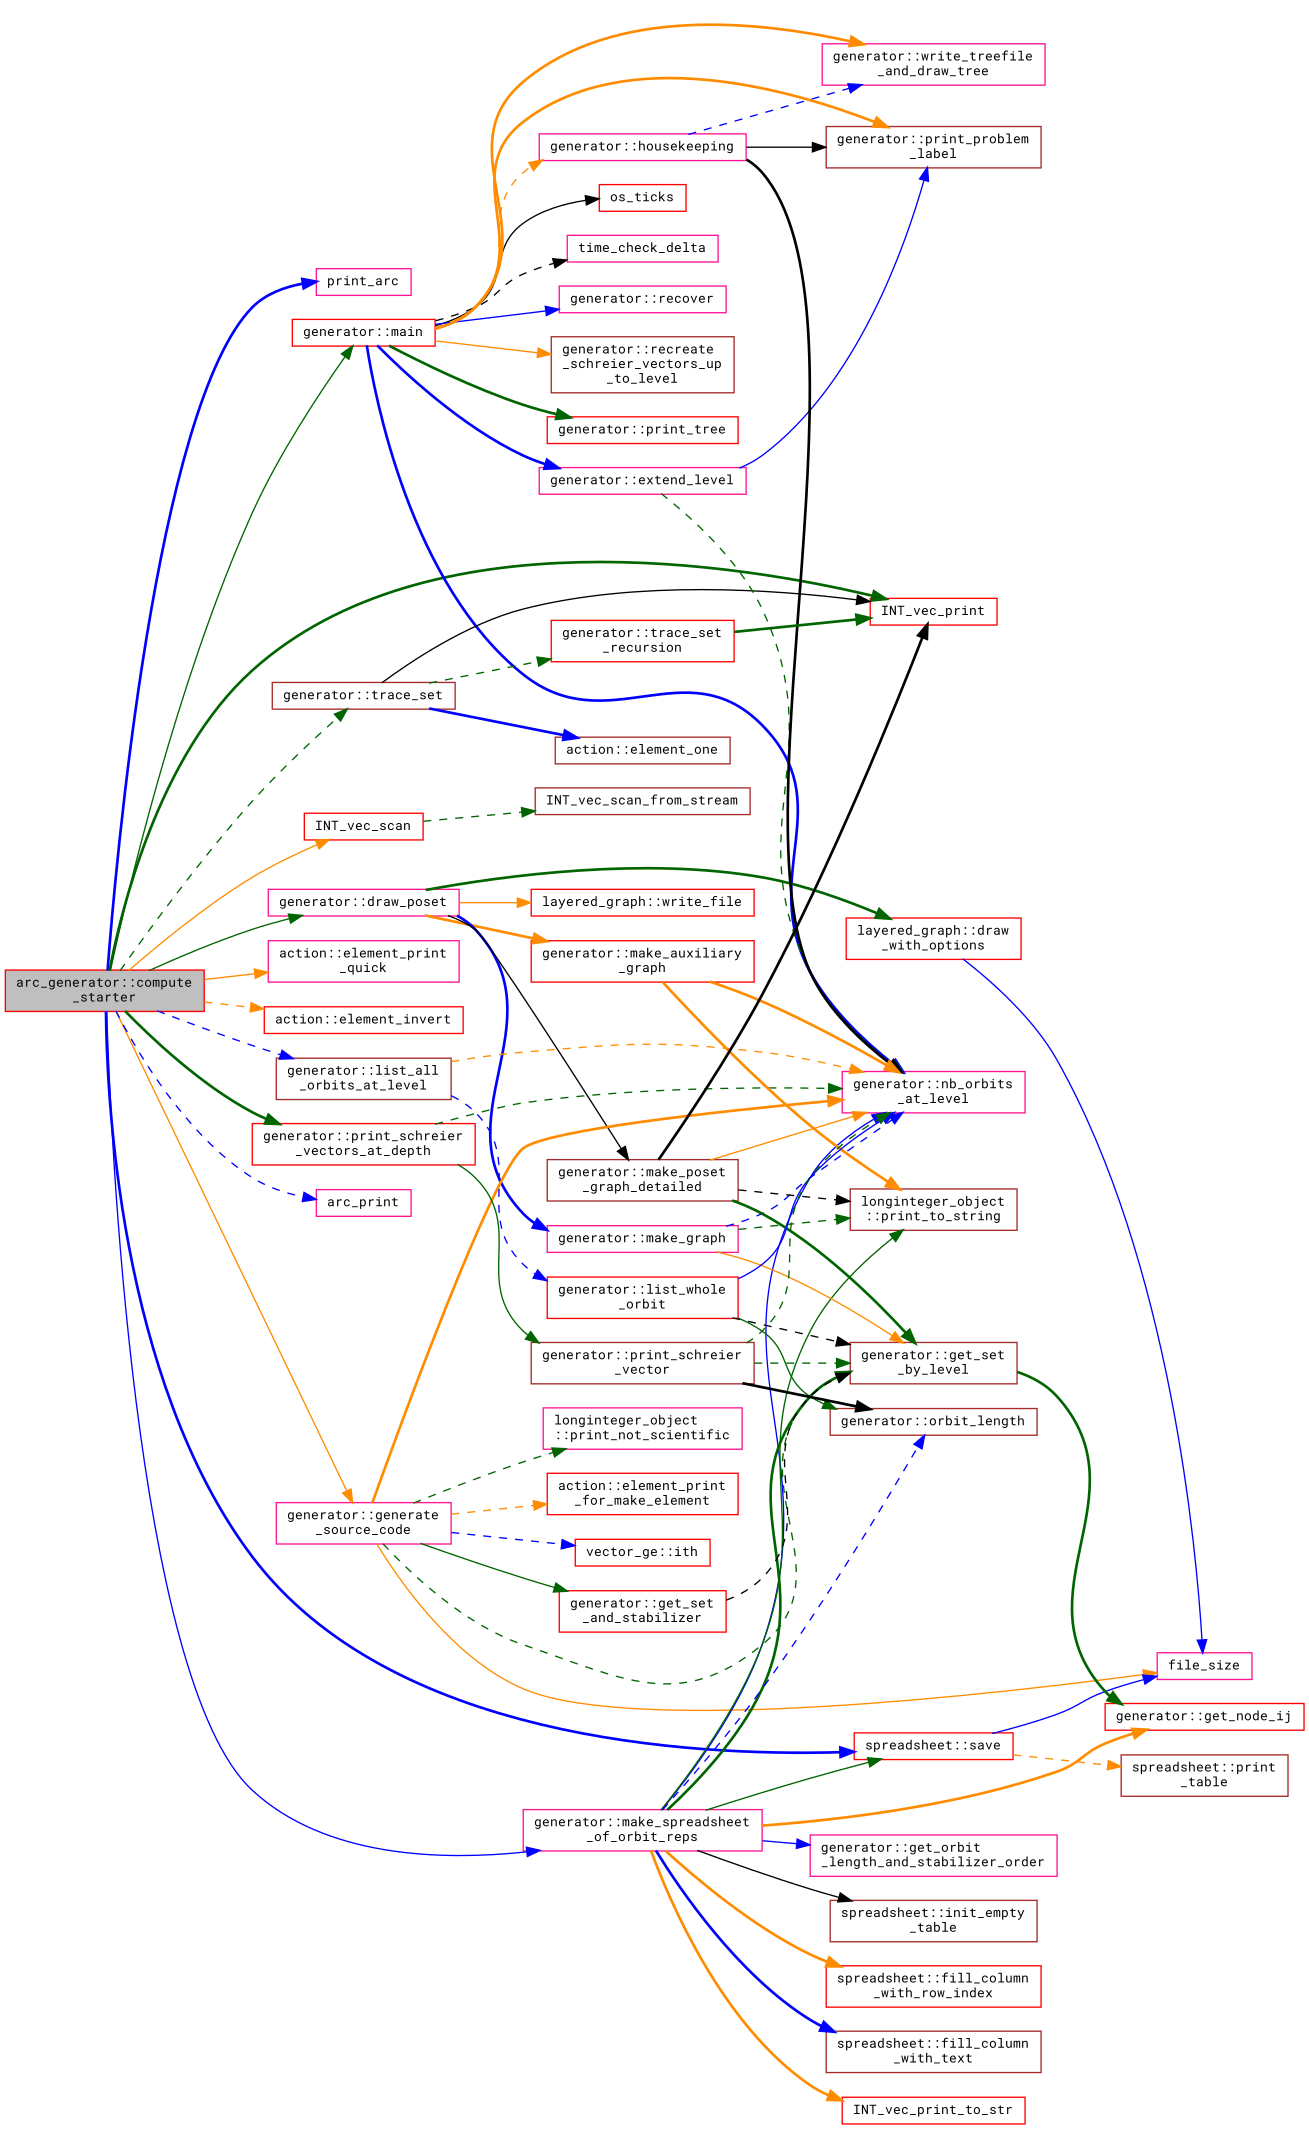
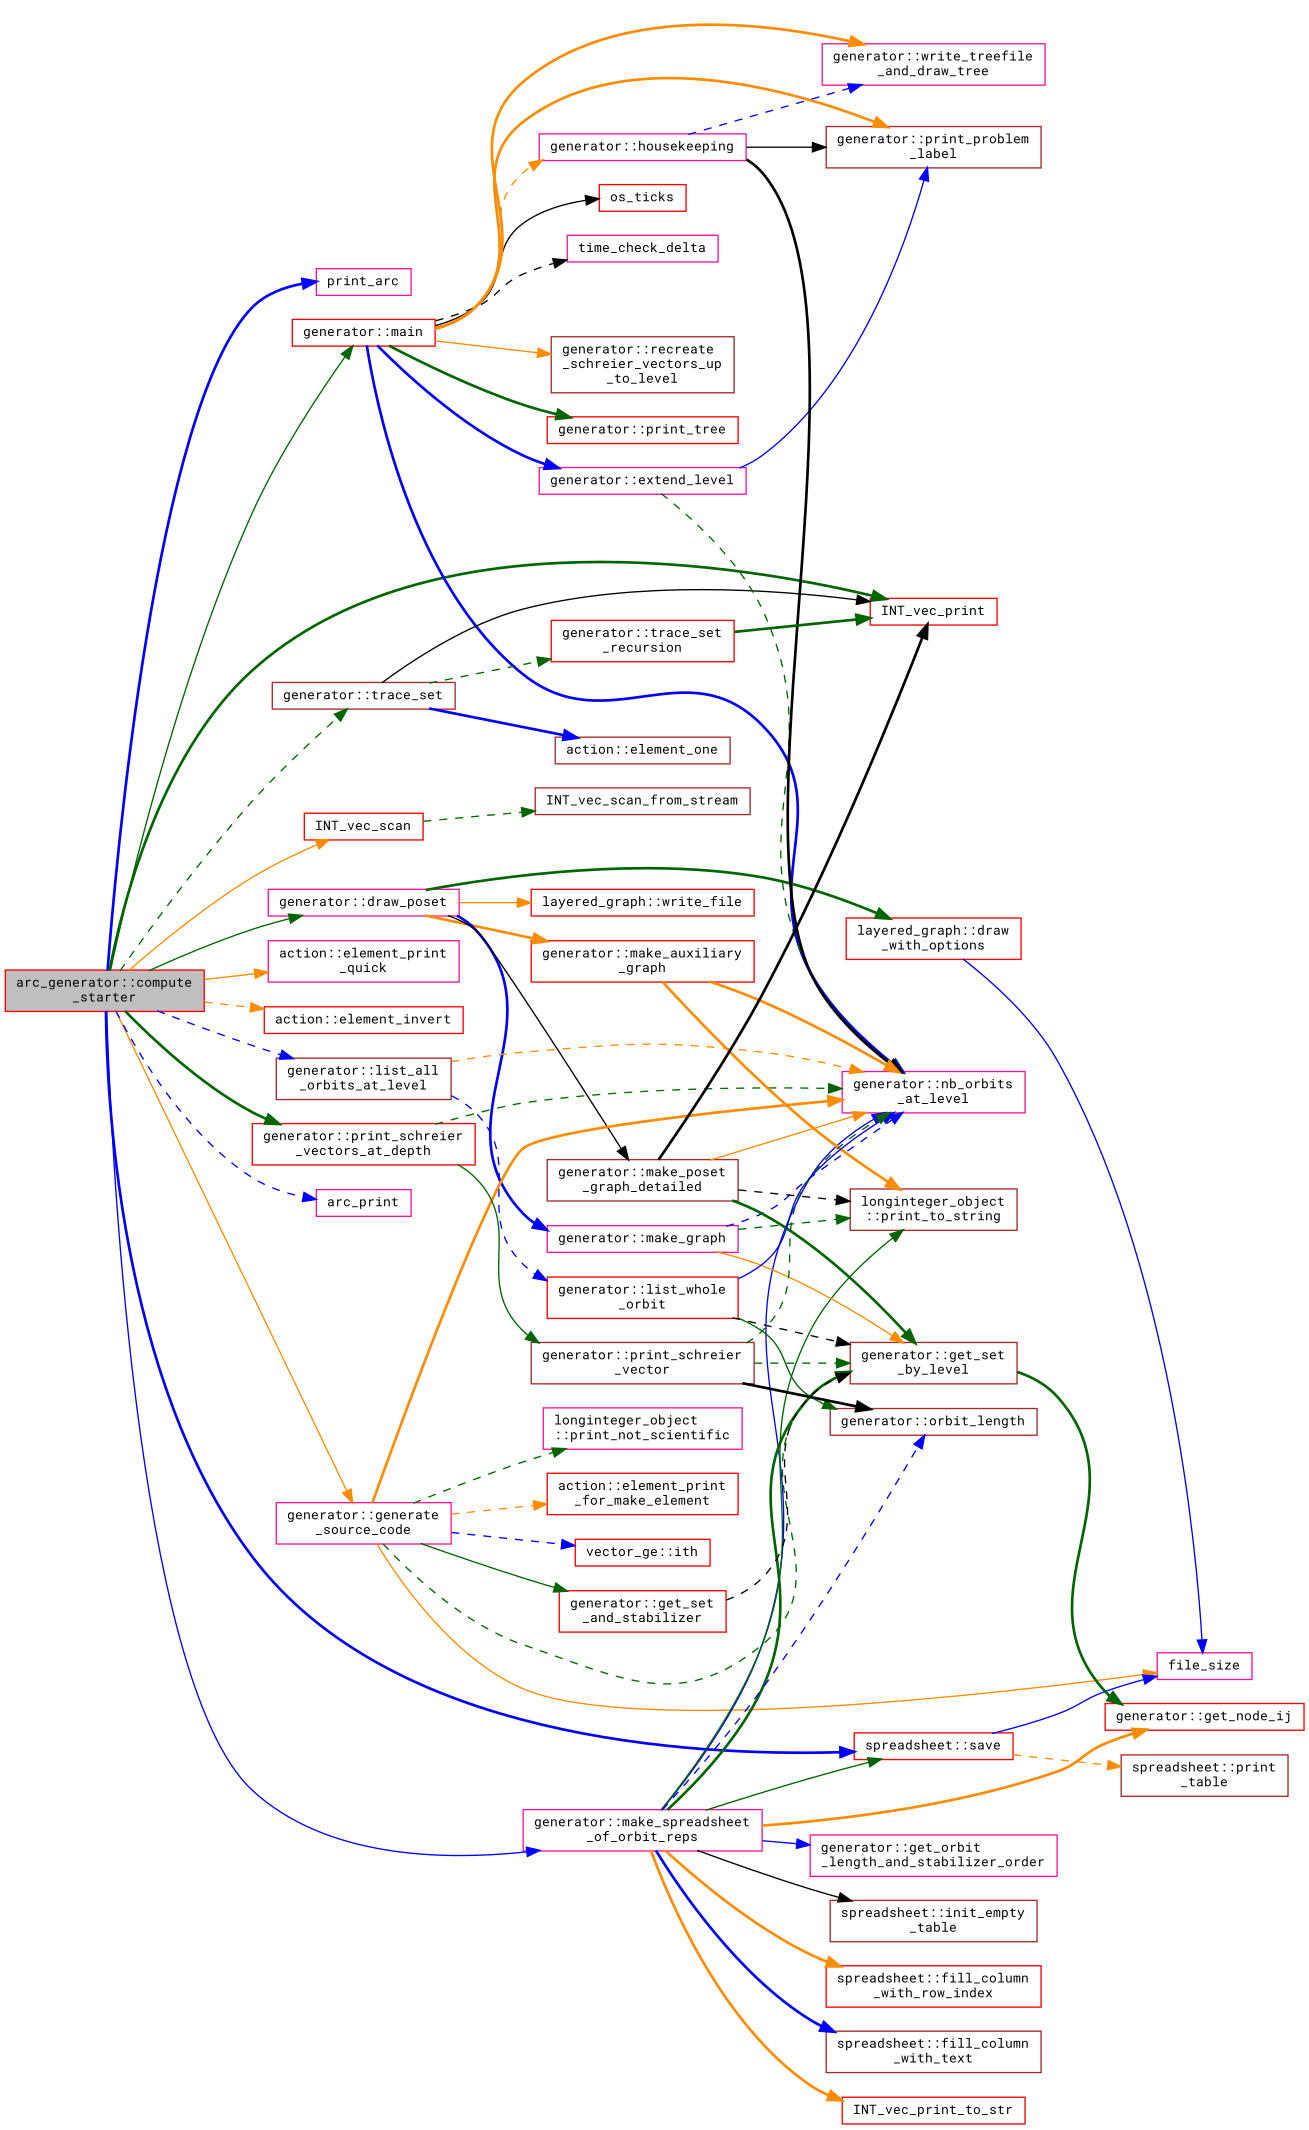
(643, 299) -> none
